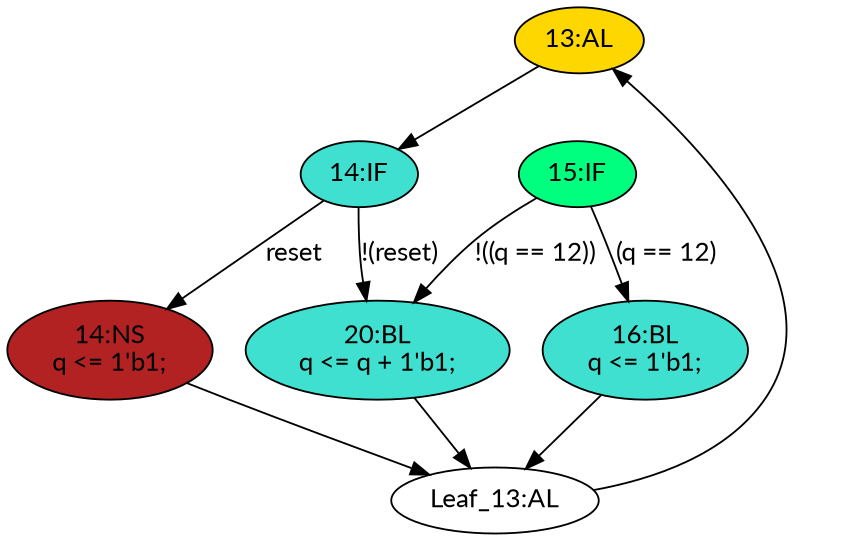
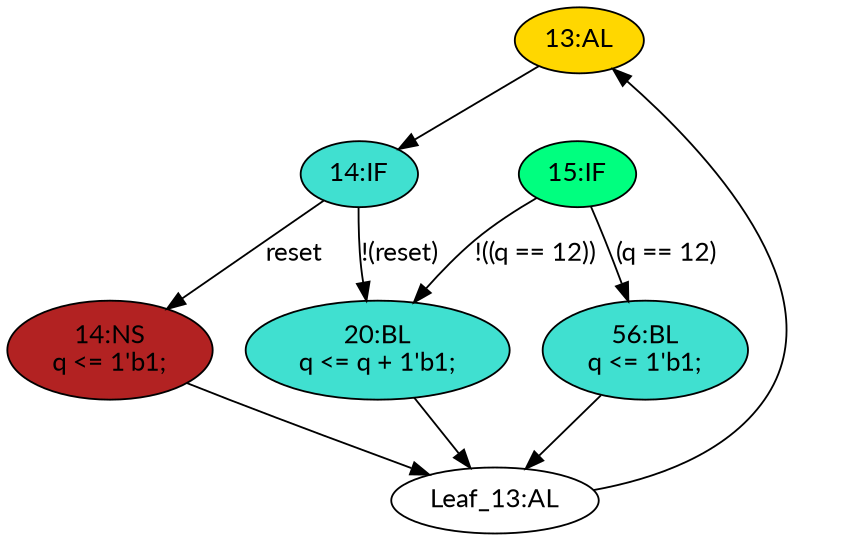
(645, 350) -> (645, 350)
